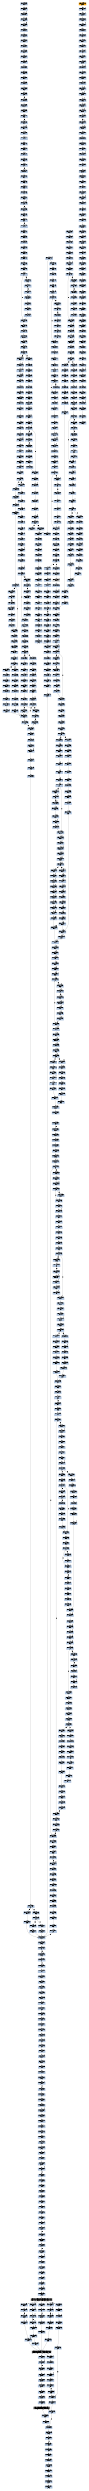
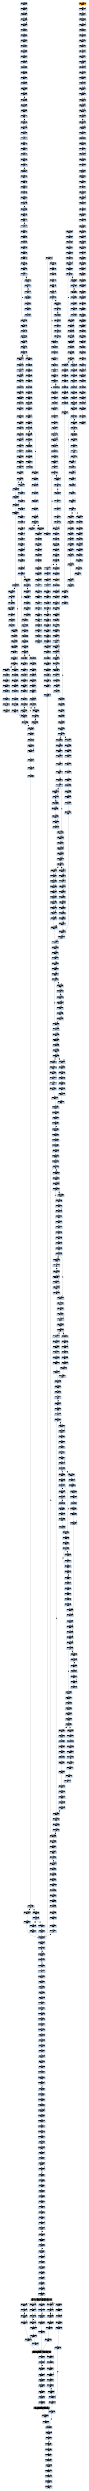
none -> (56, 1118)
